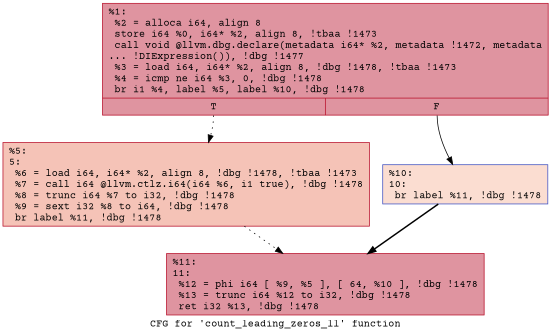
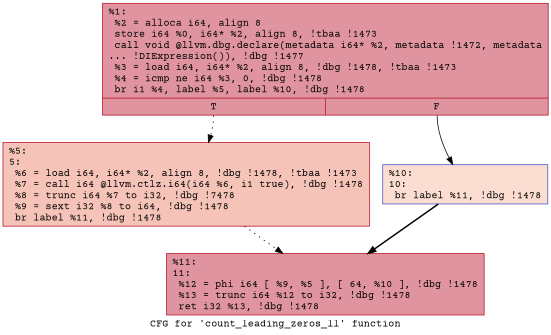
(122, 195) -> (122, 195)
